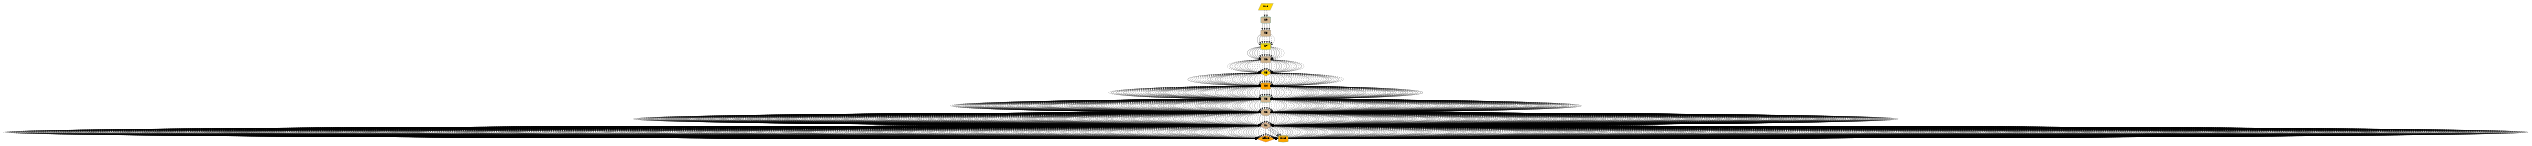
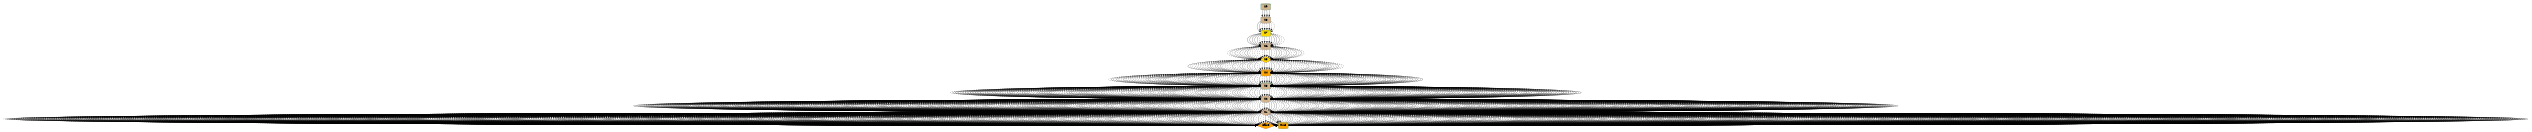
(1266, 7) -> none
